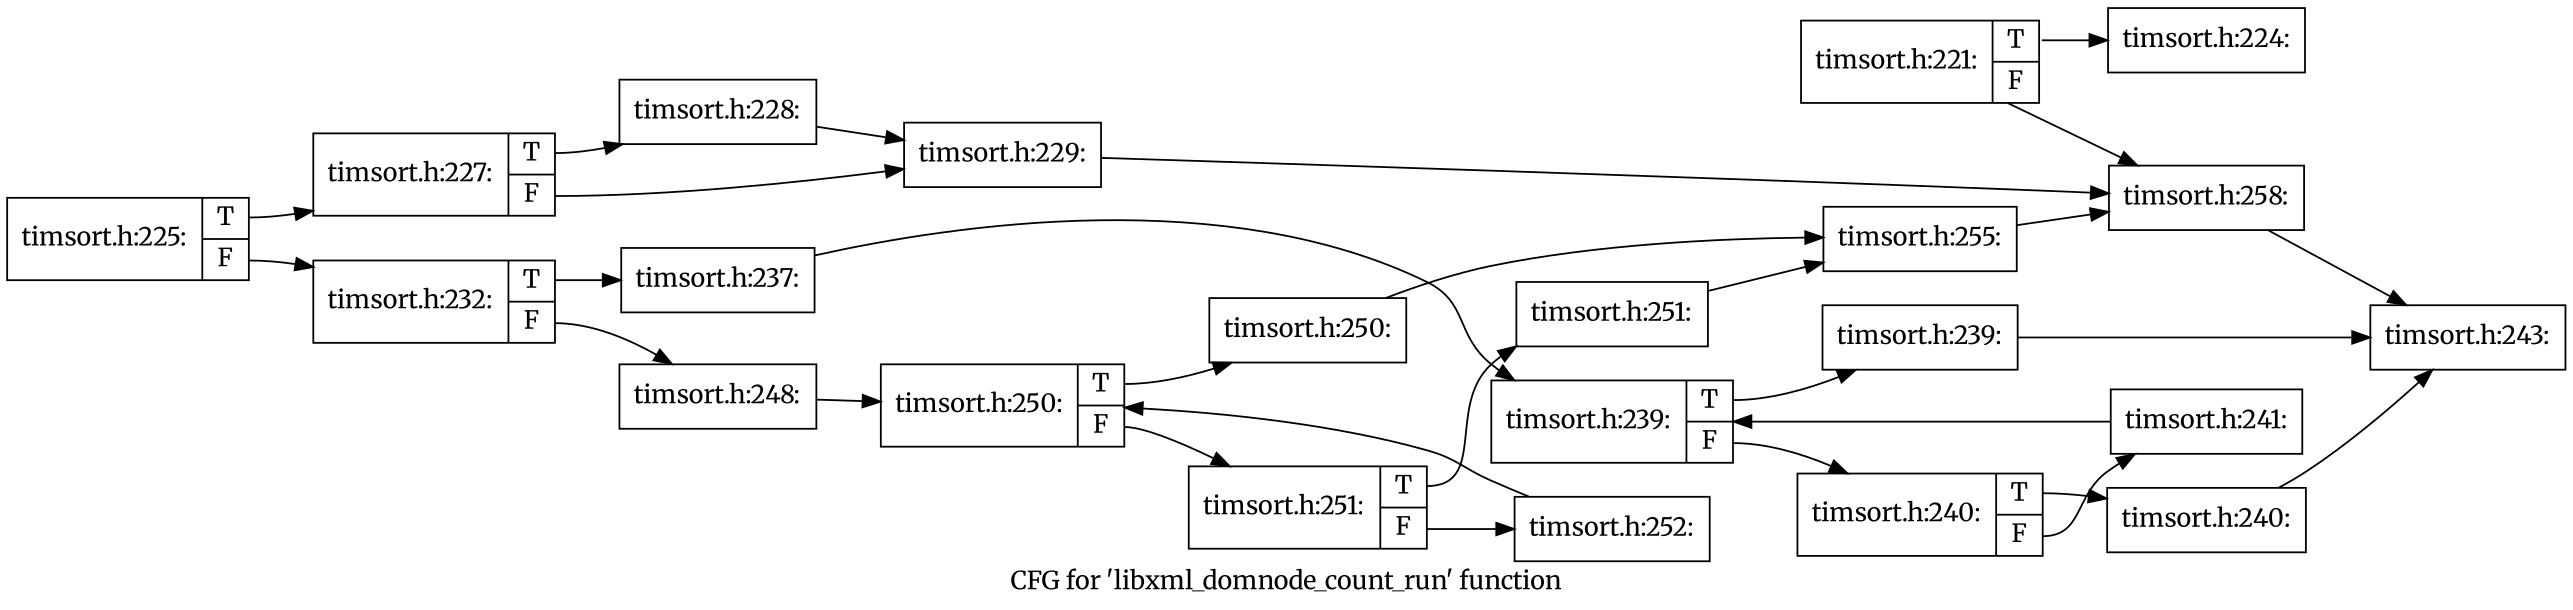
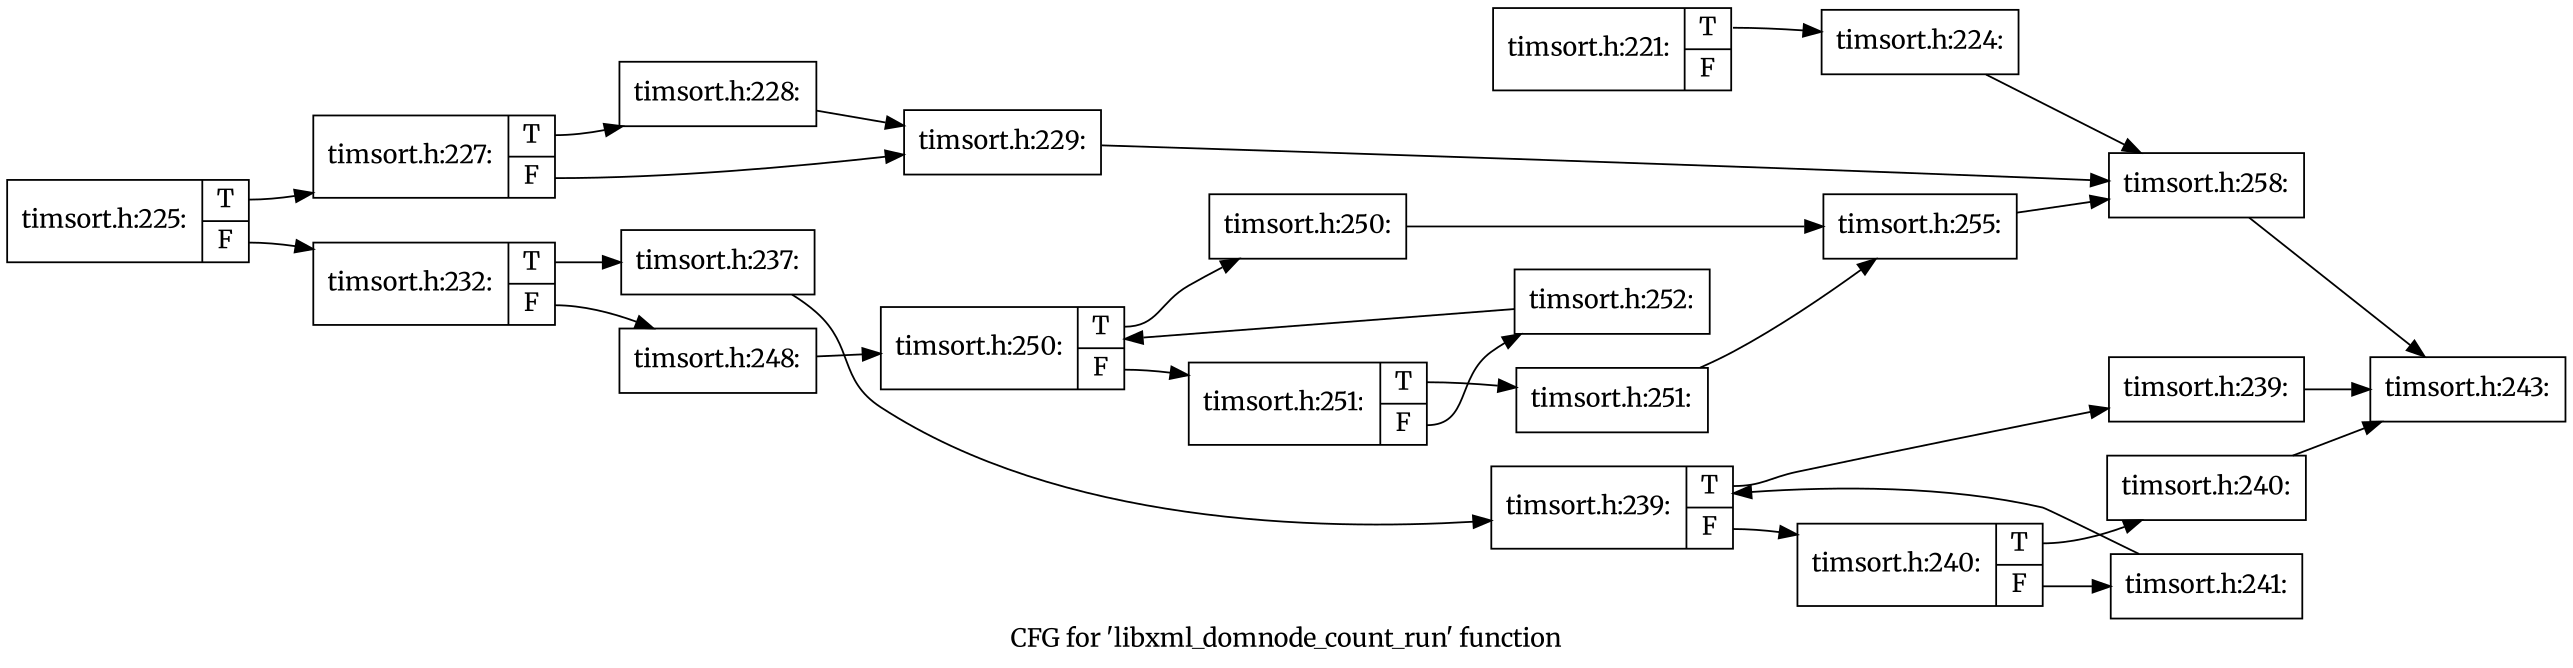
(2064, 130) -> (2055, 110)
